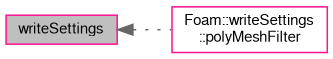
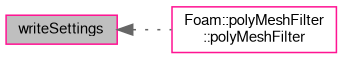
(250, 30) -> (254, 30)
